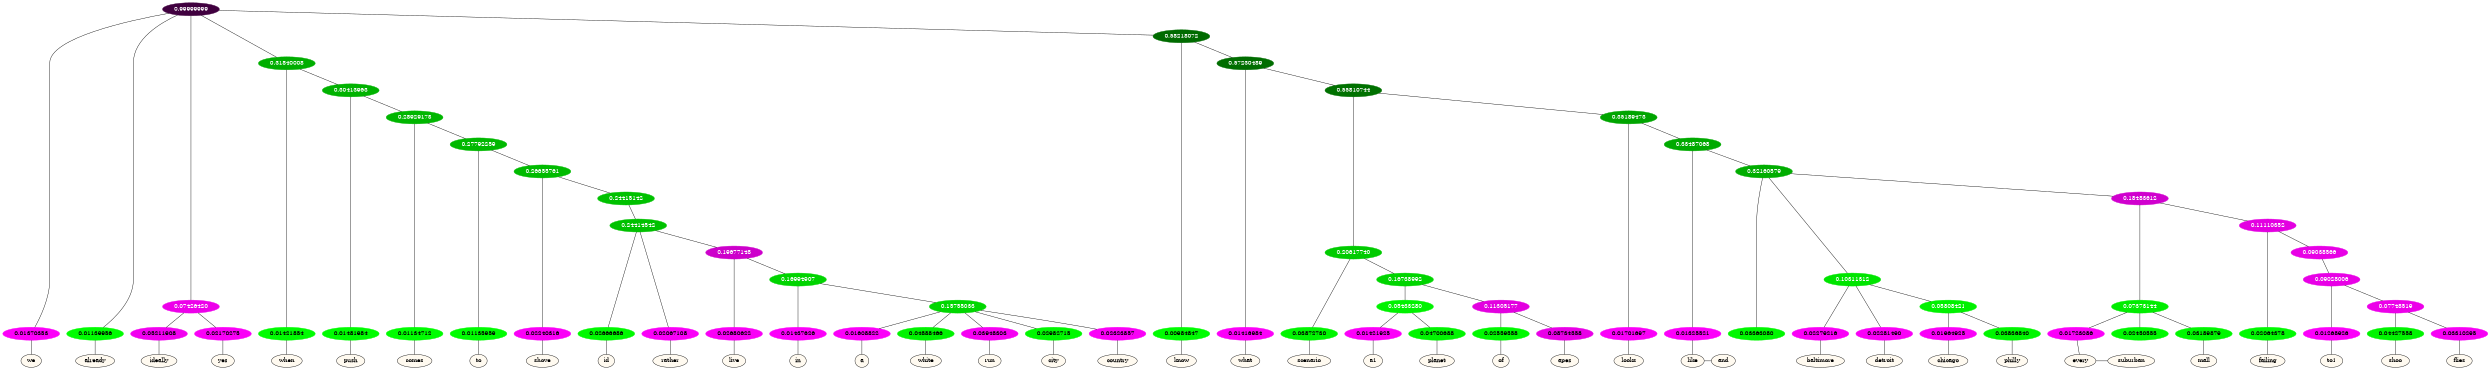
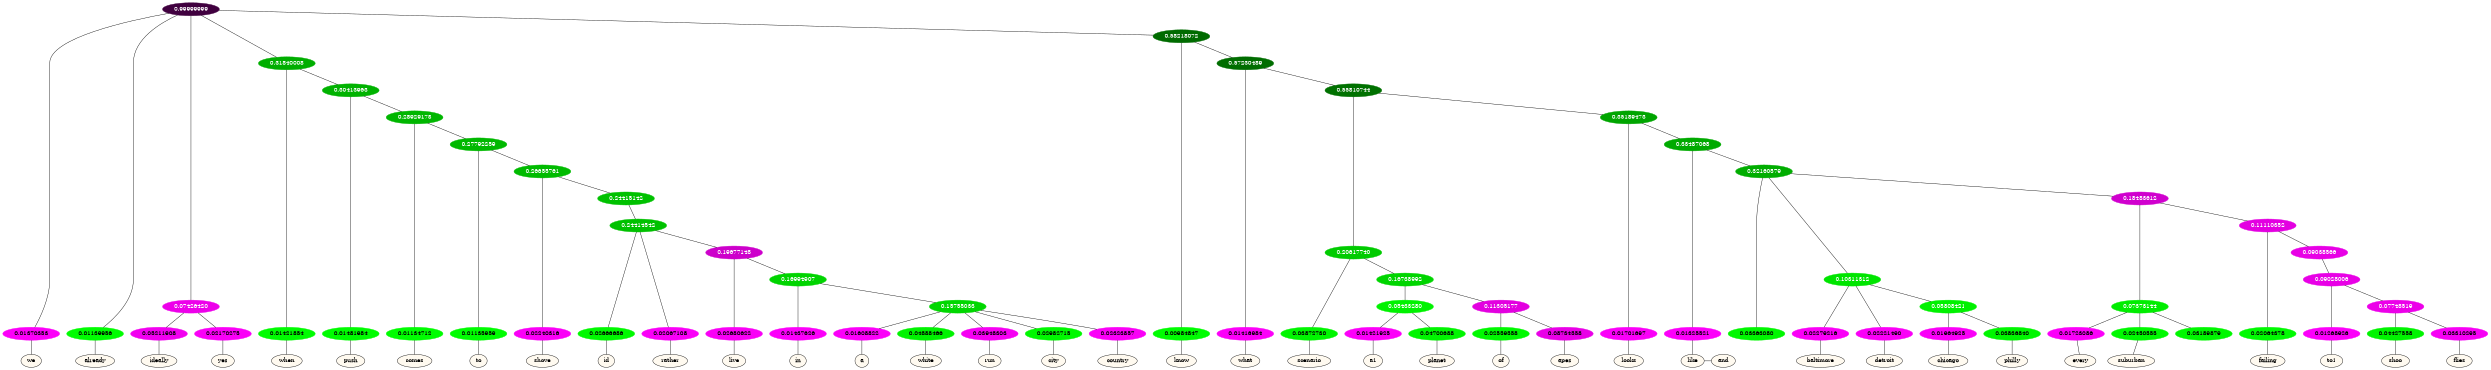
(1884, 334) -> (1884, 334)
(2102, 361) -> (2136, 347)
(2204, 361) -> none
